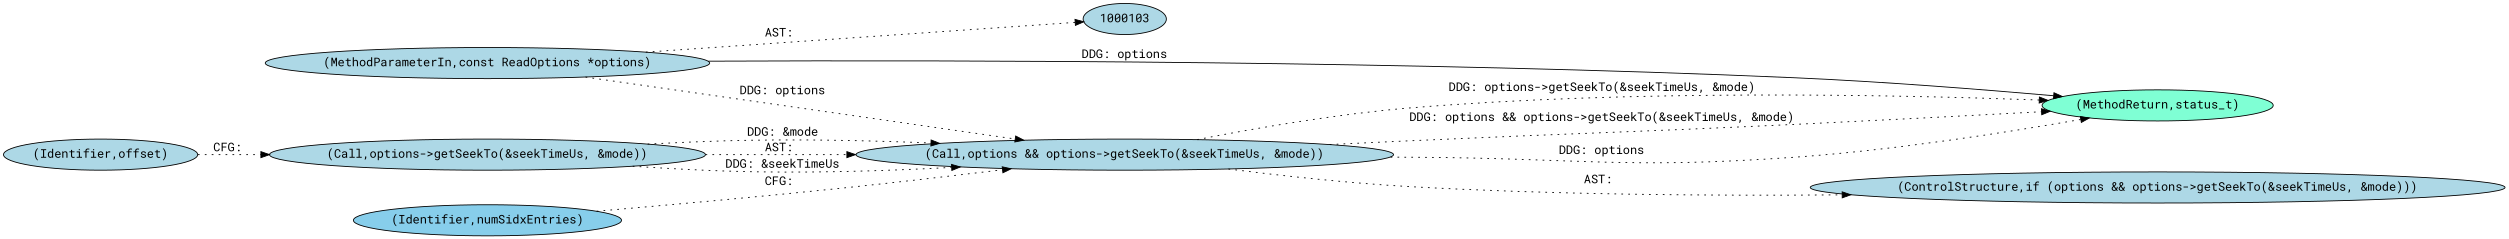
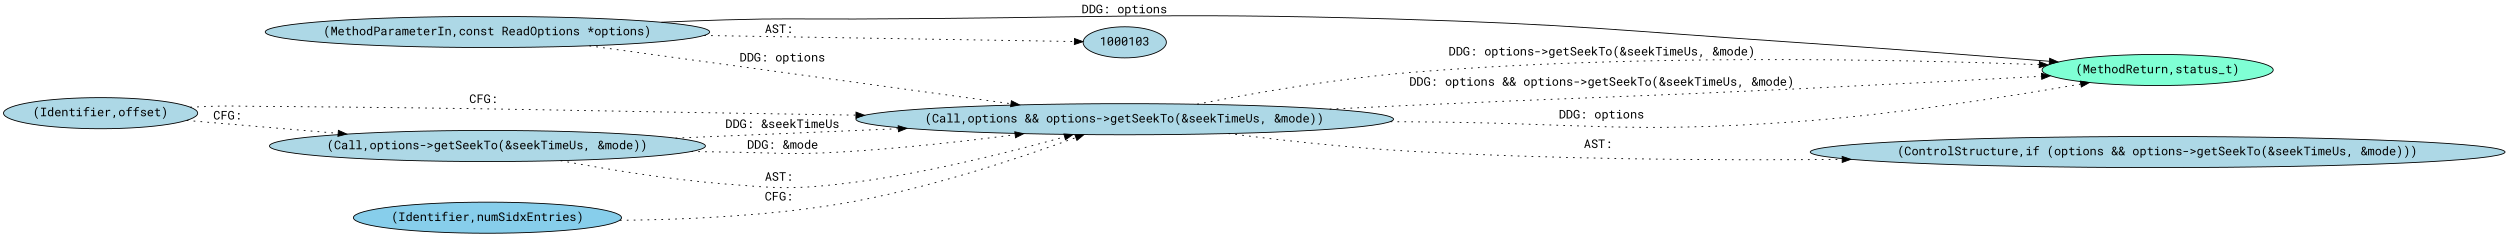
none -> (523, 109)
